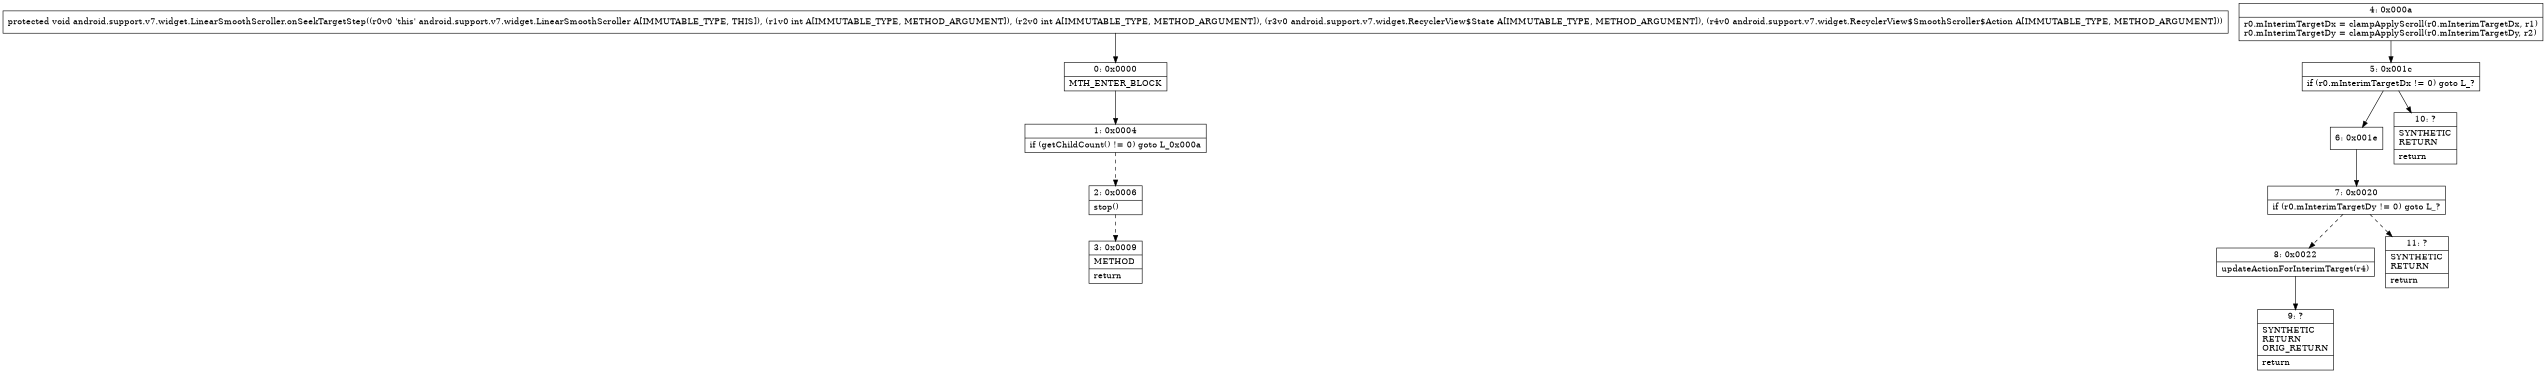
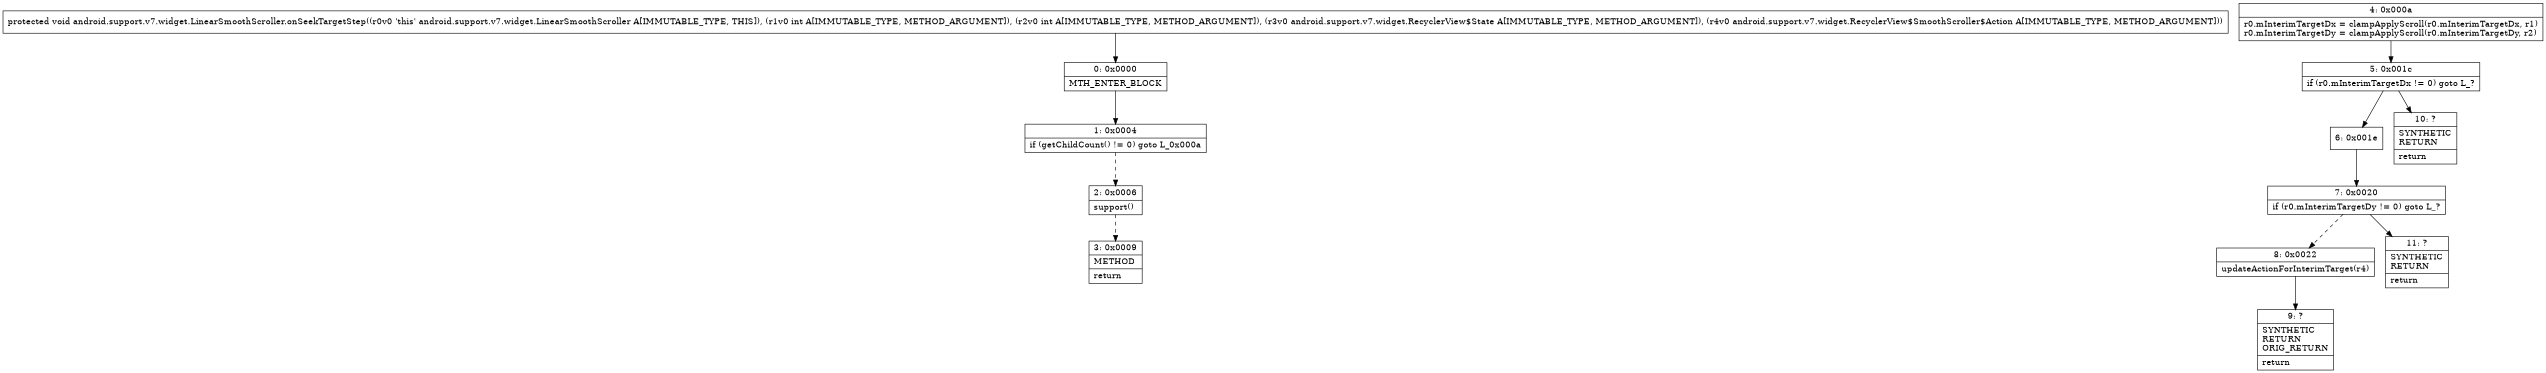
(1107, 207) -> (1114, 207)
(2379, 223) -> (2379, 223)
